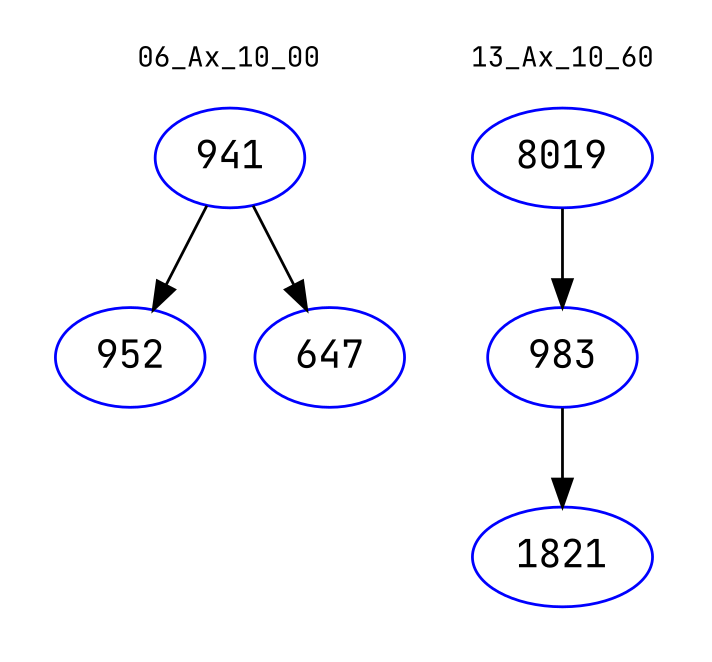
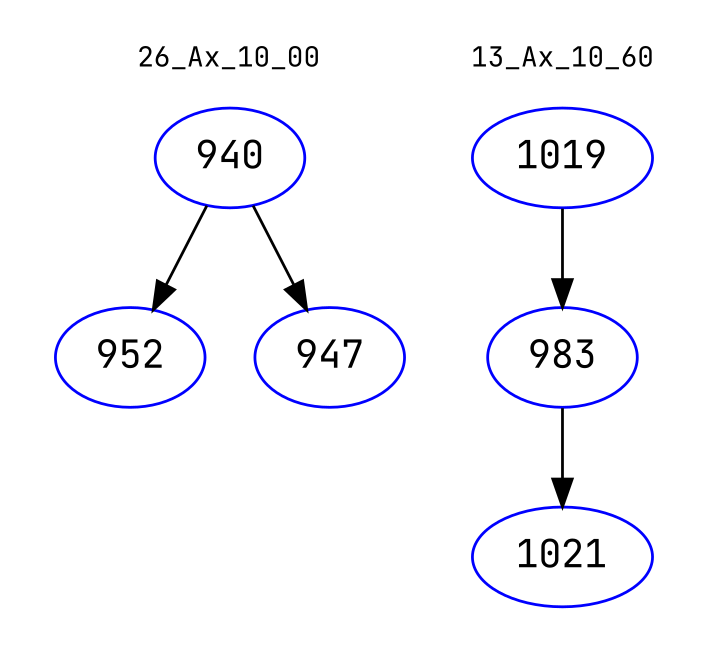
(230, 60) -> (230, 60)
(230, 158) -> (230, 158)
(562, 158) -> (562, 158)
(330, 357) -> (330, 357)
(562, 557) -> (562, 557)
